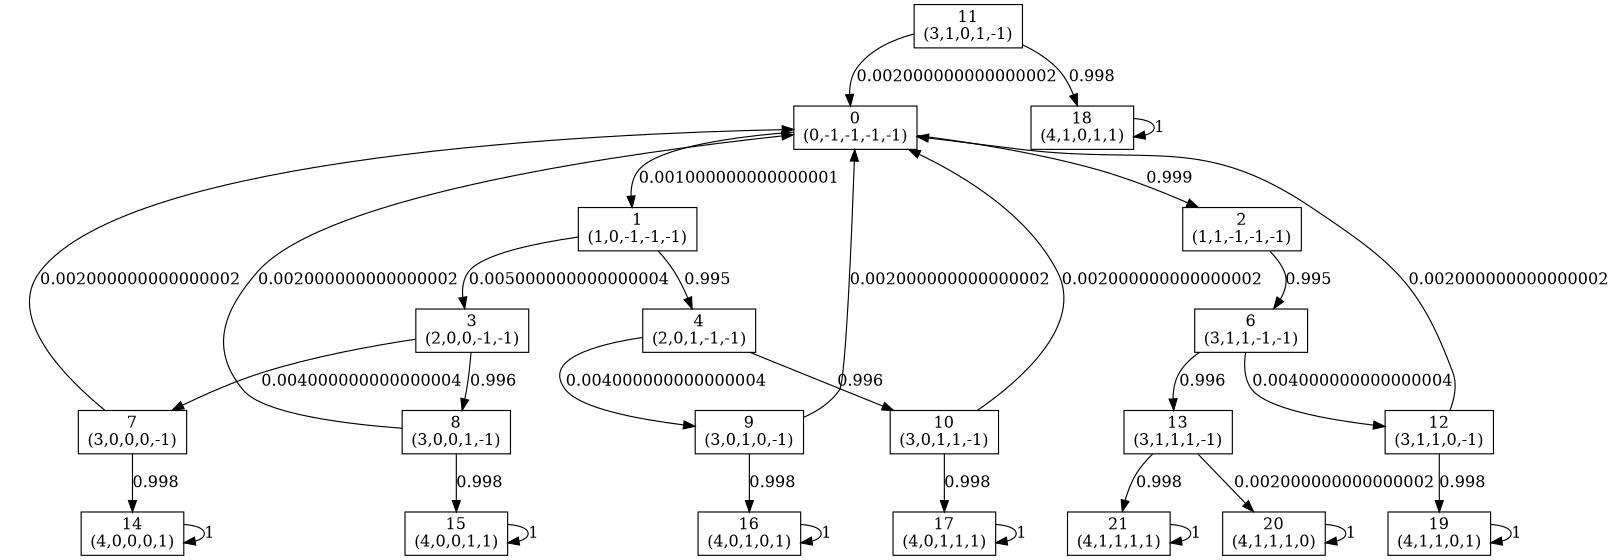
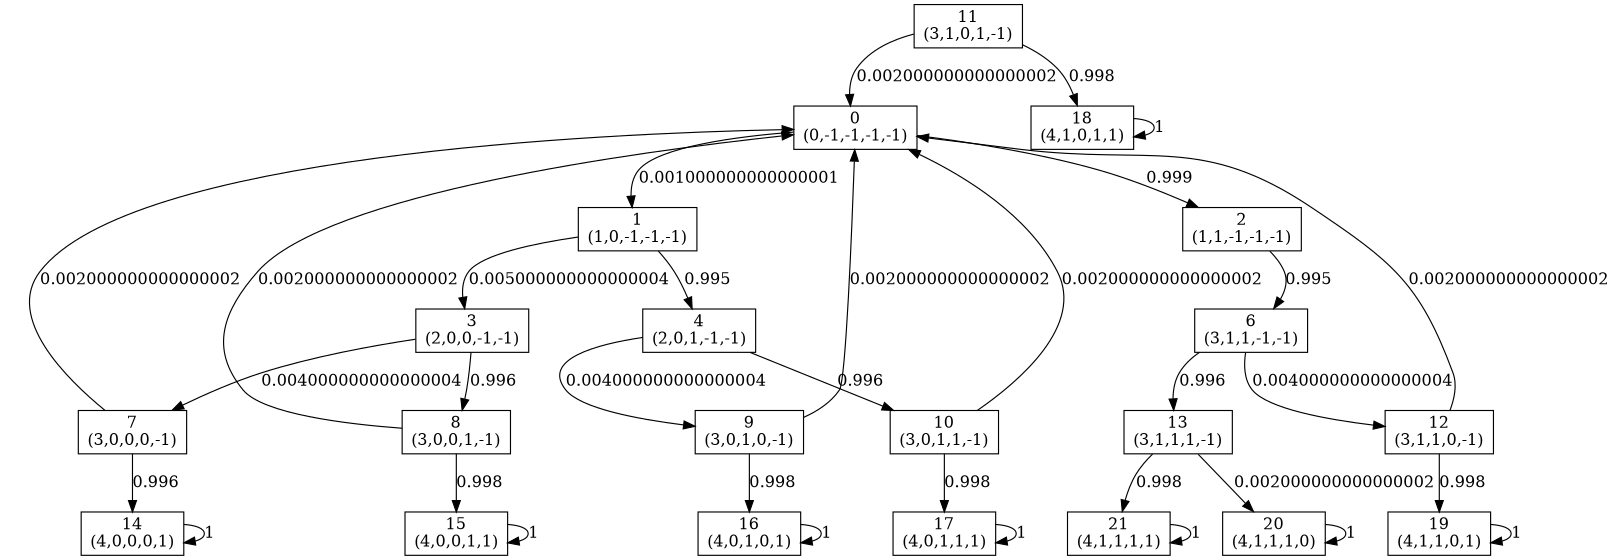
(156, 483) -> (156, 483)
